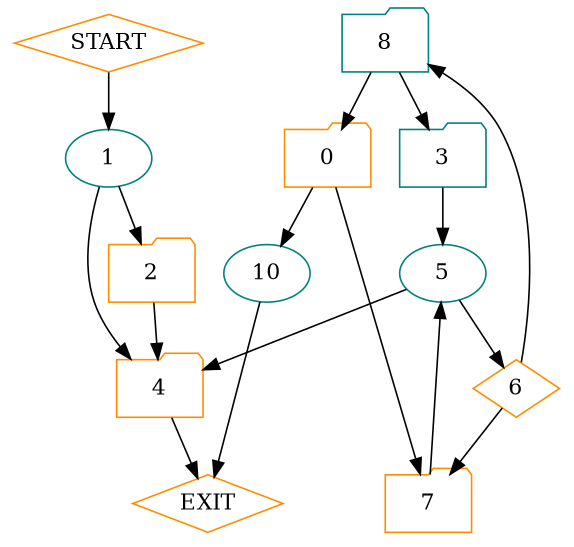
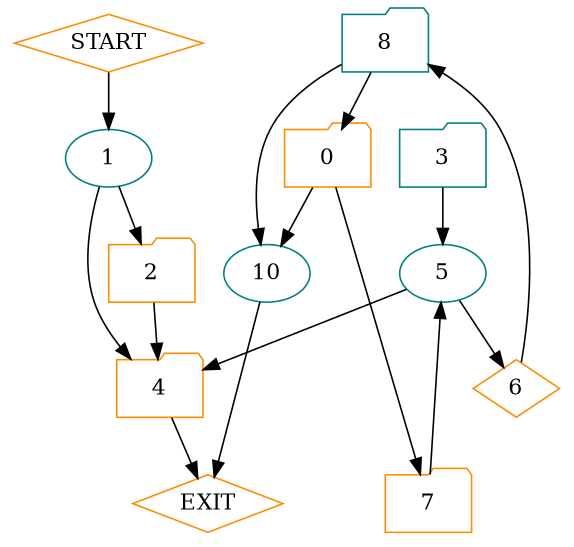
(410, 94) -> (269, 131)
(481, 435) -> none
